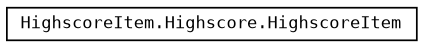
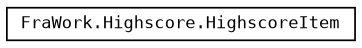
(212, 24) -> (181, 24)
